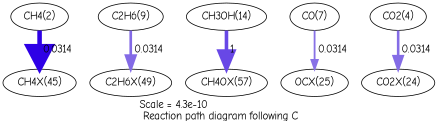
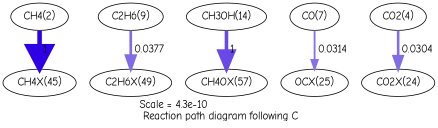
(56, 50) -> (43, 50)
(147, 50) -> (147, 50)
(415, 50) -> (416, 50)
